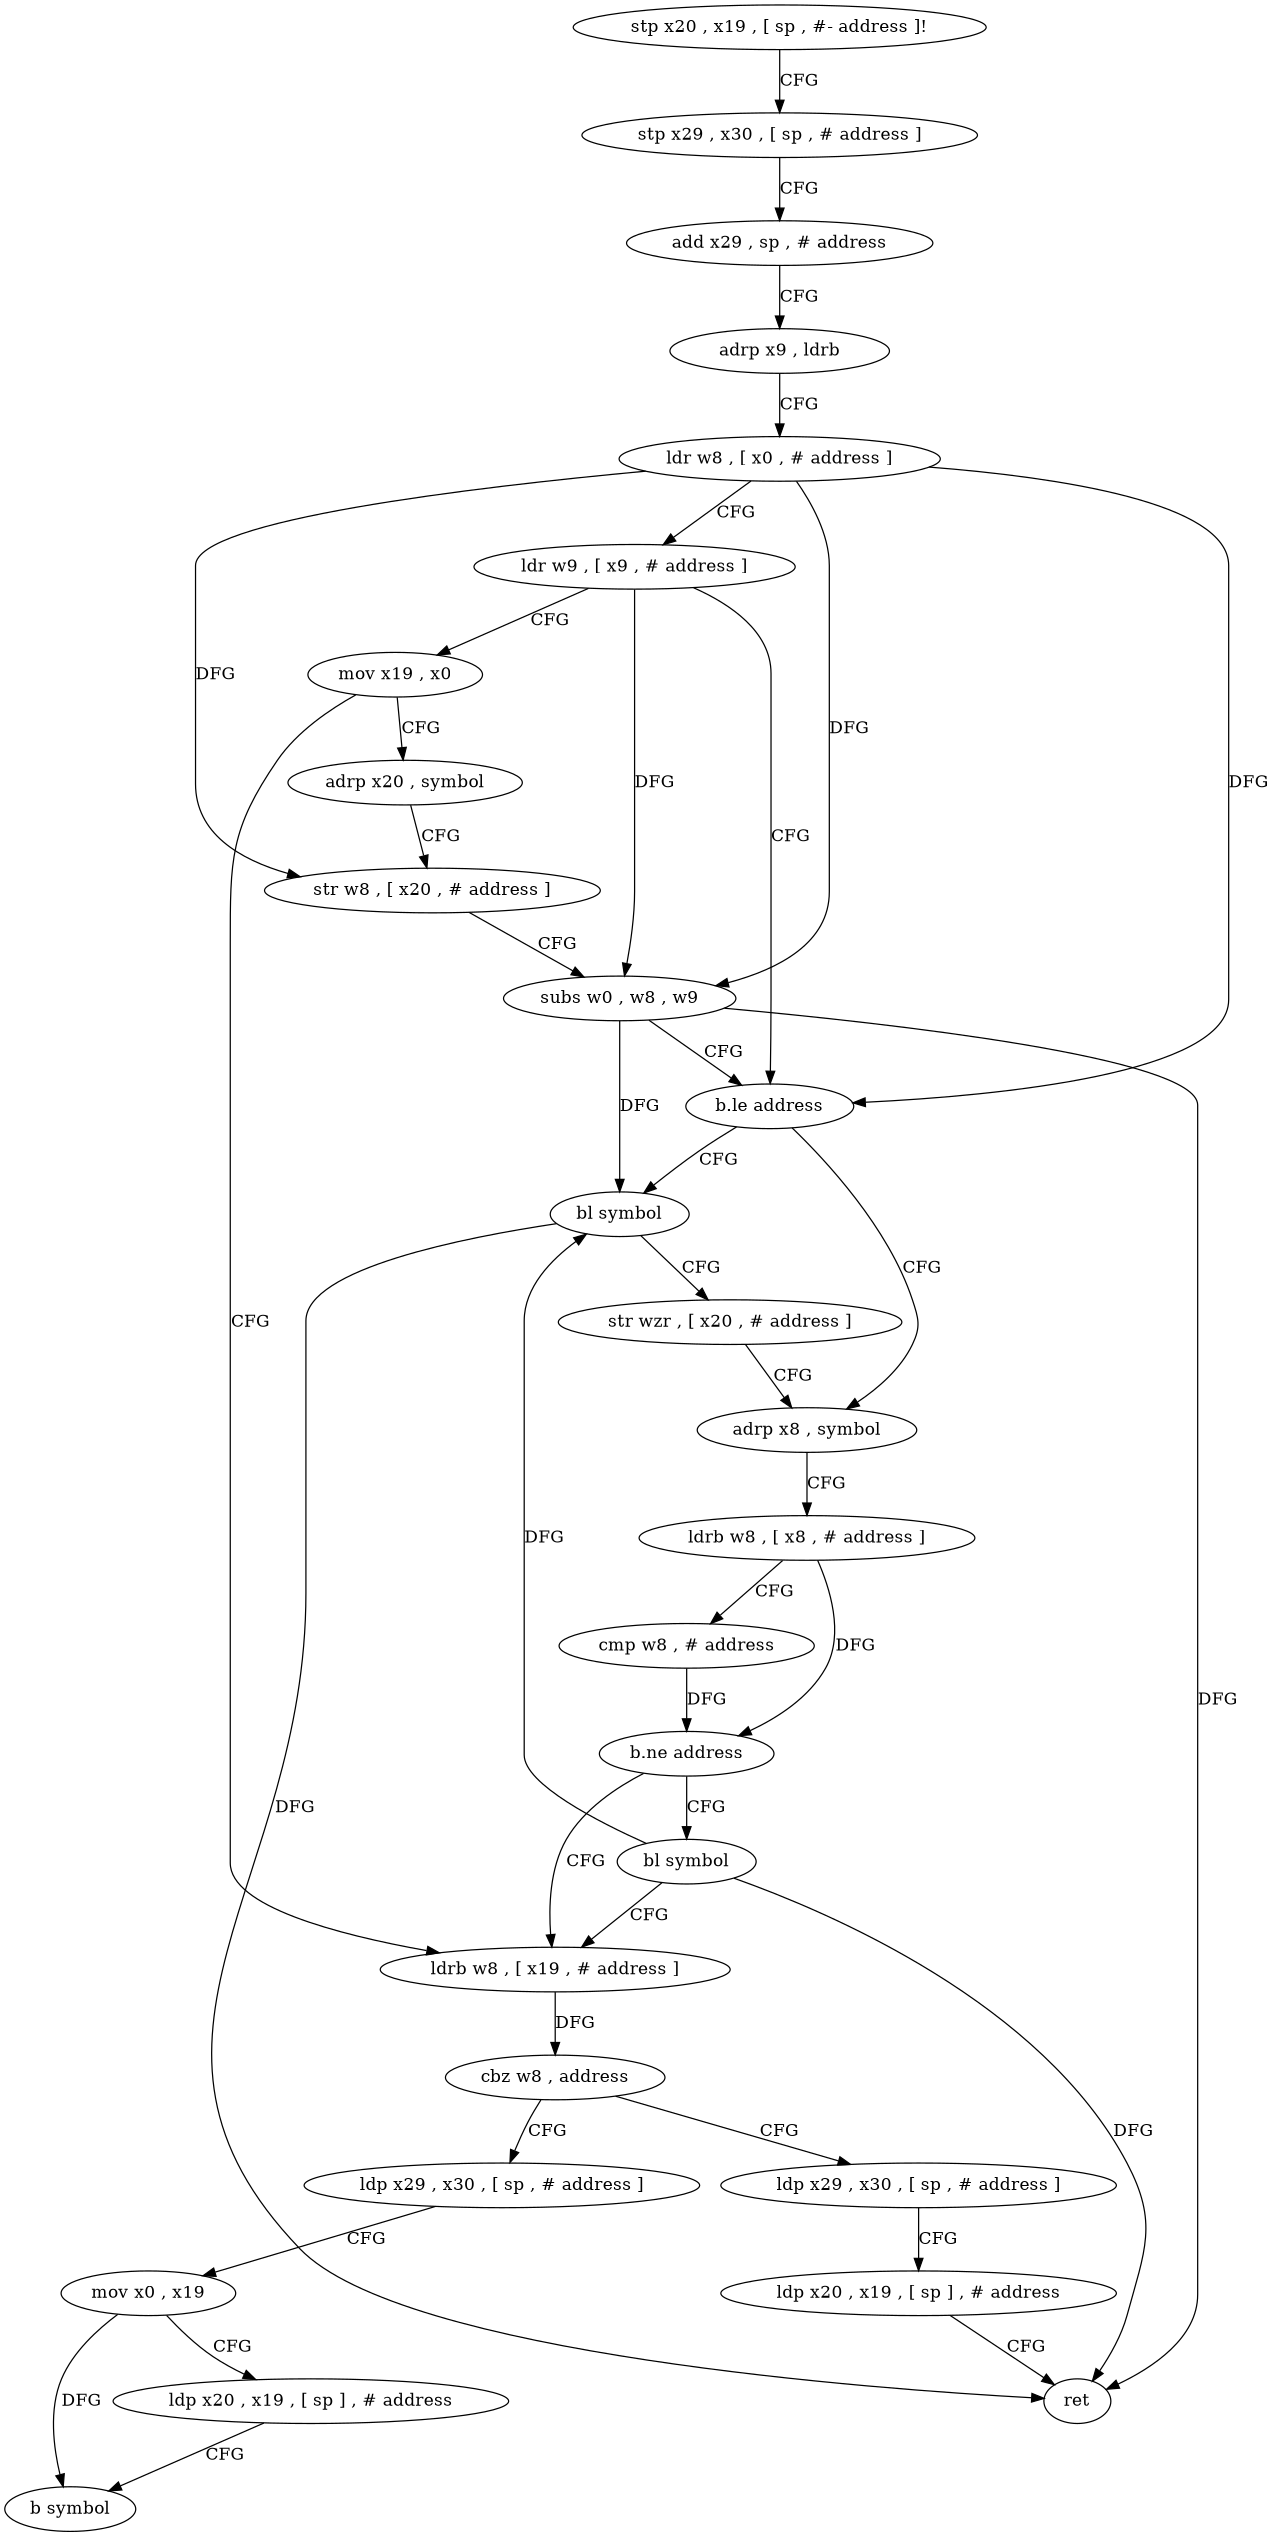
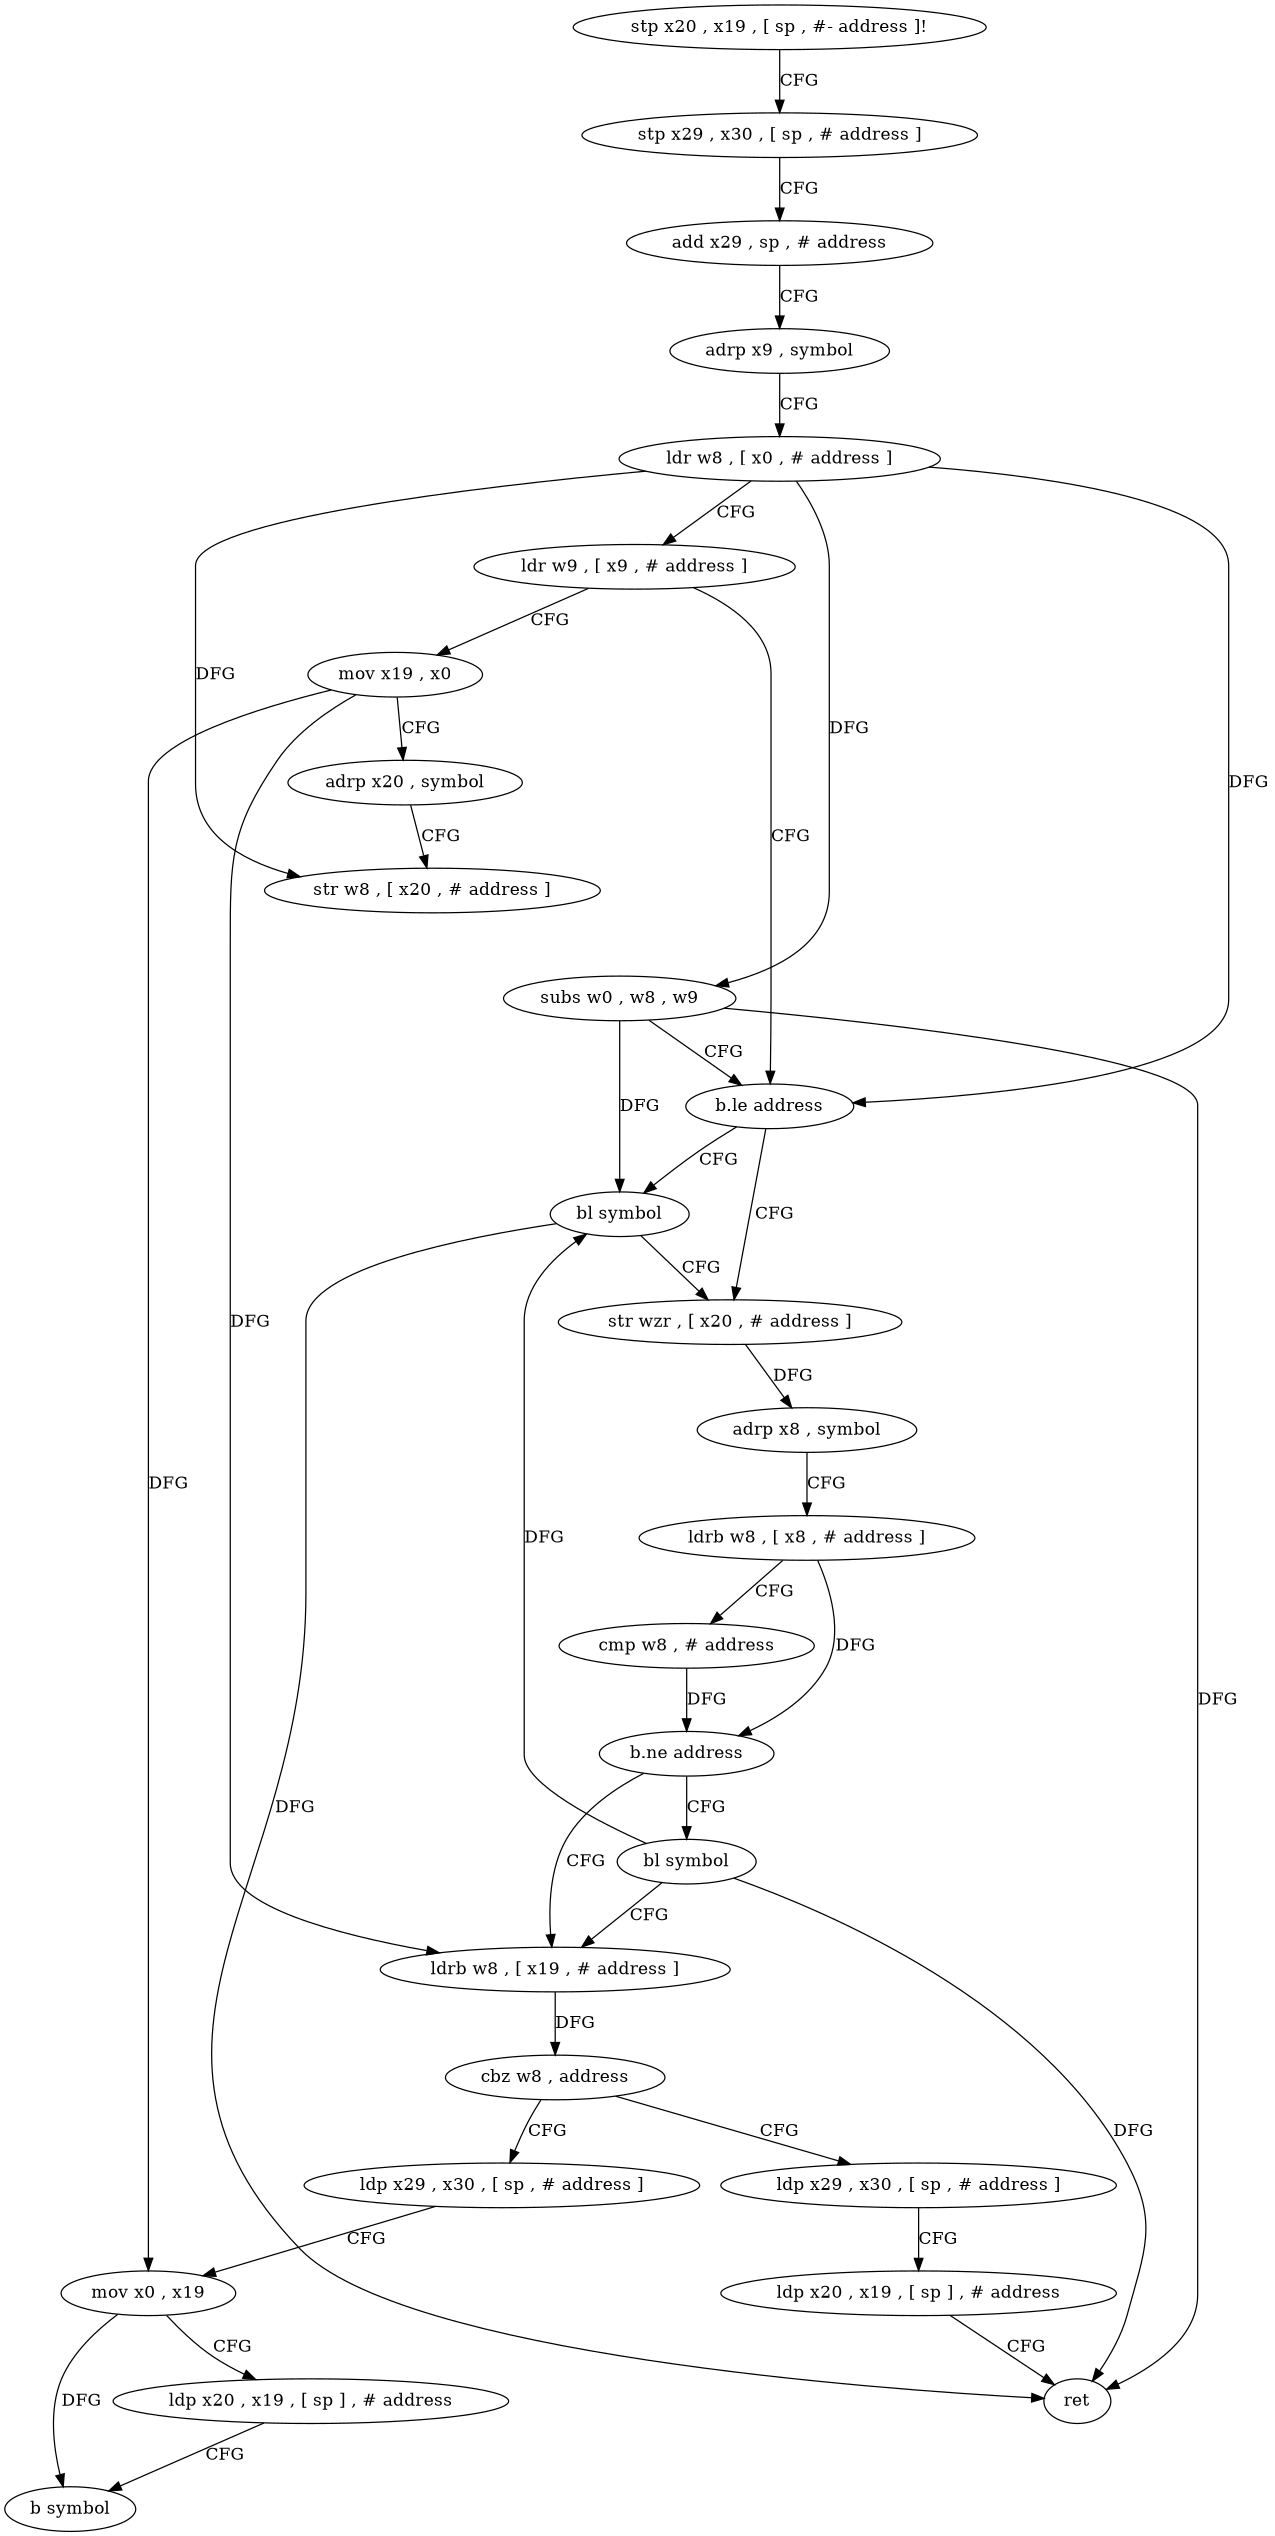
(780, 351) -> (780, 351)
(635, 777) -> none
(521, 942) -> none
(895, 1261) -> (751, 1208)
(251, 1322) -> (251, 1322)
(793, 1376) -> (793, 1376)
none -> (148, 1414)
